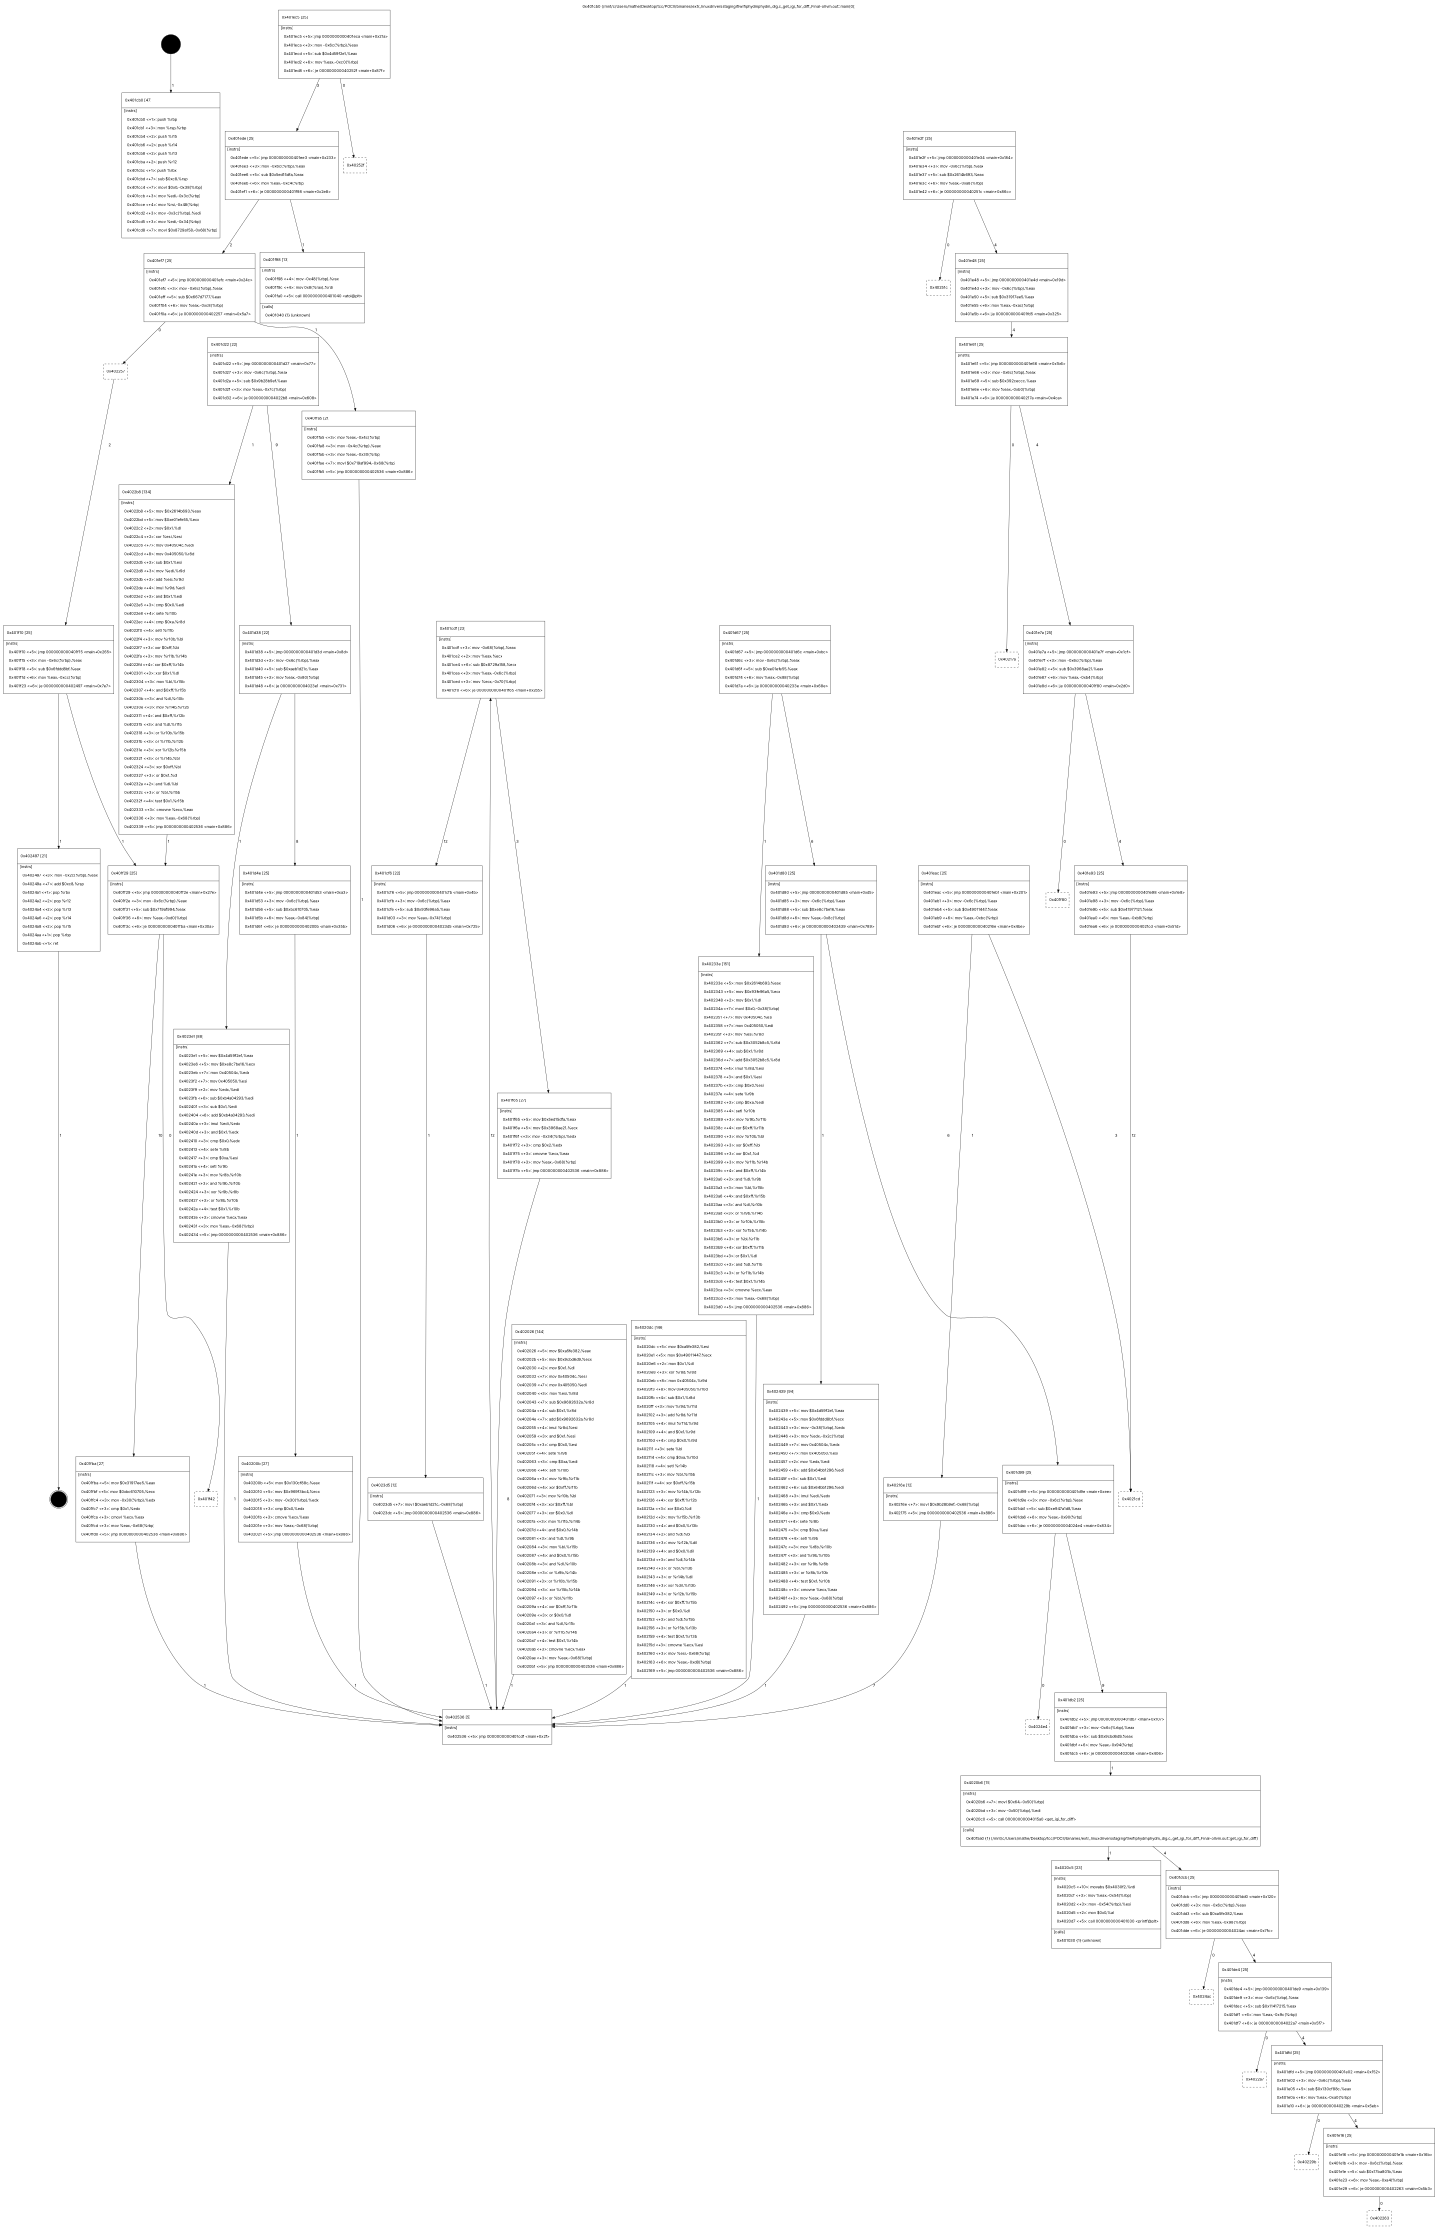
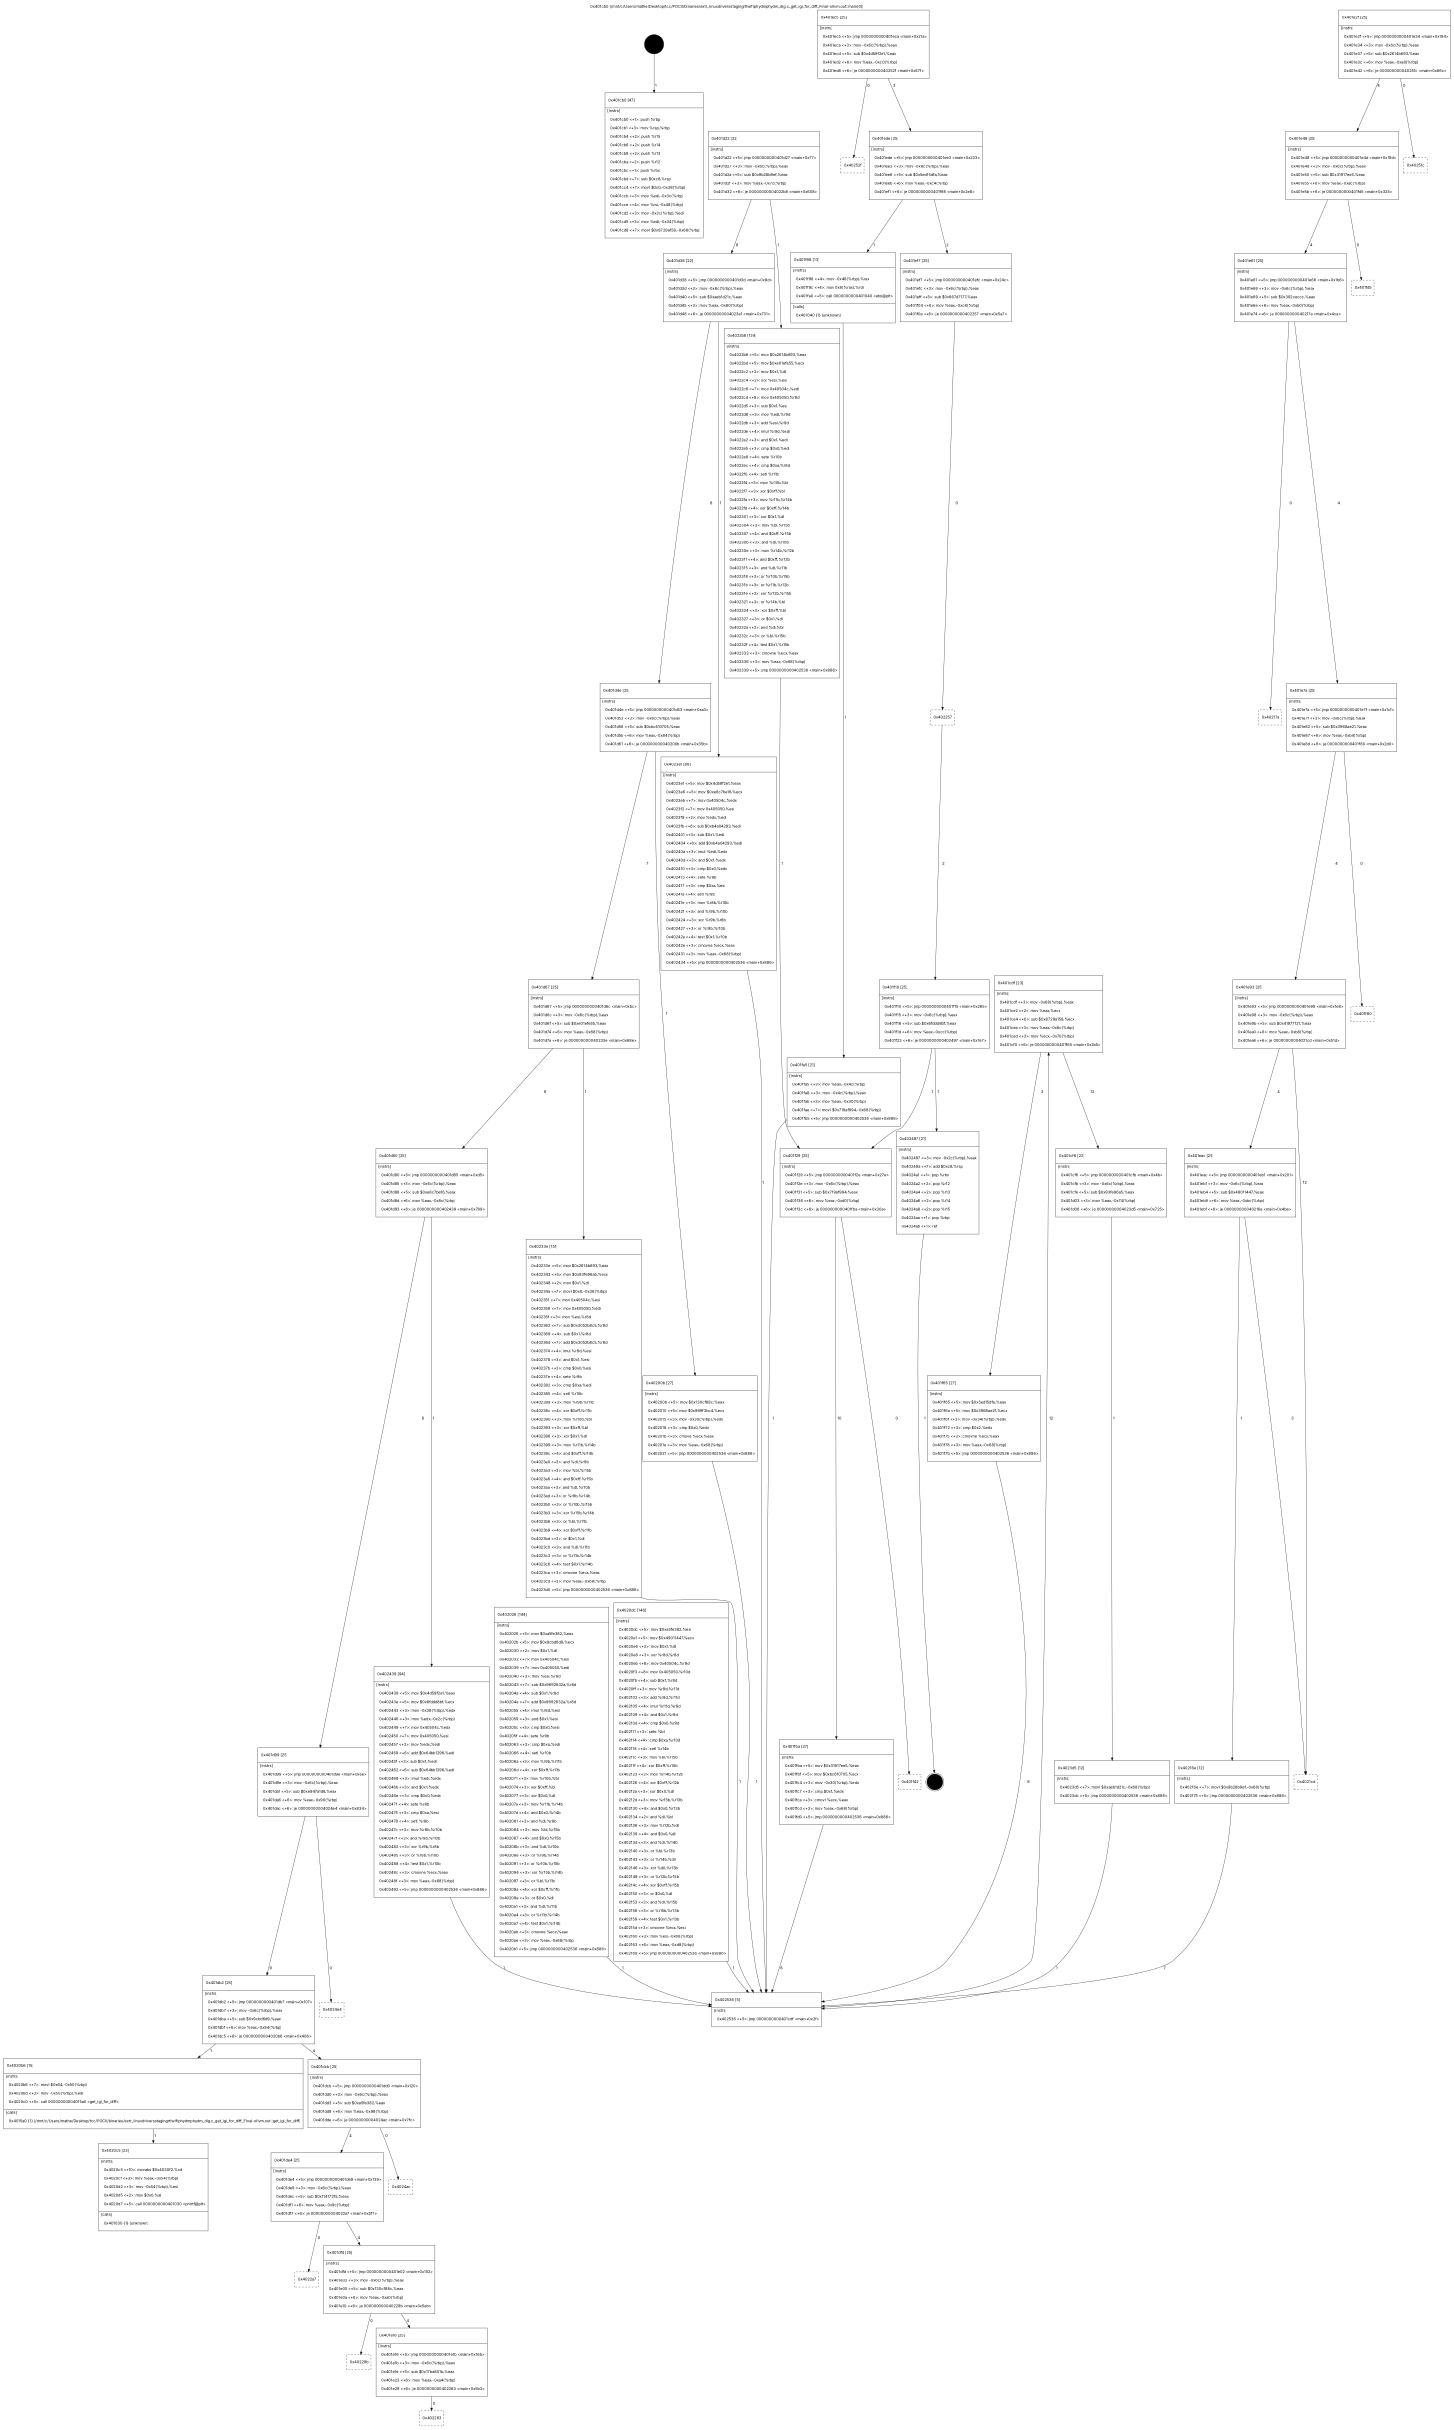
none -> (1363, 288)
(325, 341) -> (843, 689)
none -> (620, 864)
none -> (1265, 1097)
(204, 1686) -> (781, 1968)
(1166, 1857) -> (310, 2051)
